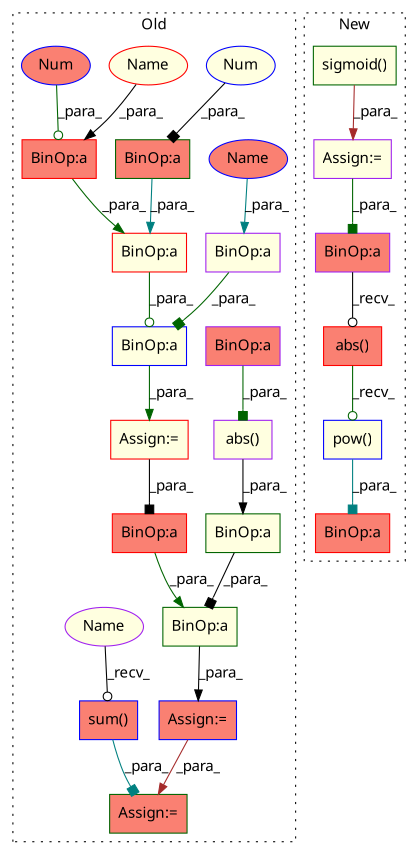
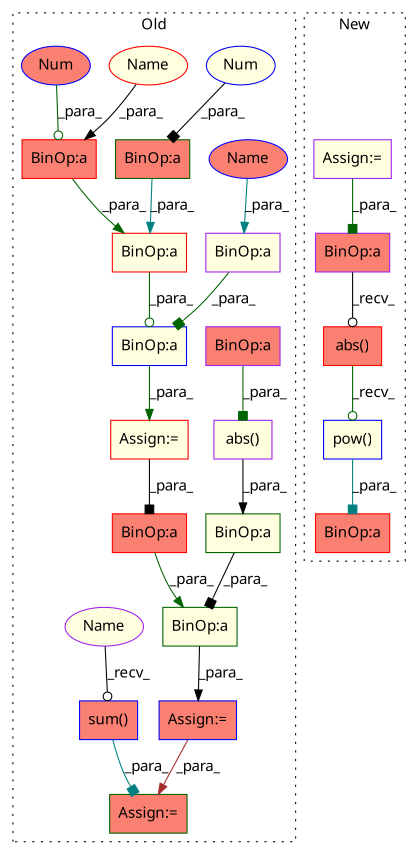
(355, 66) -> none
